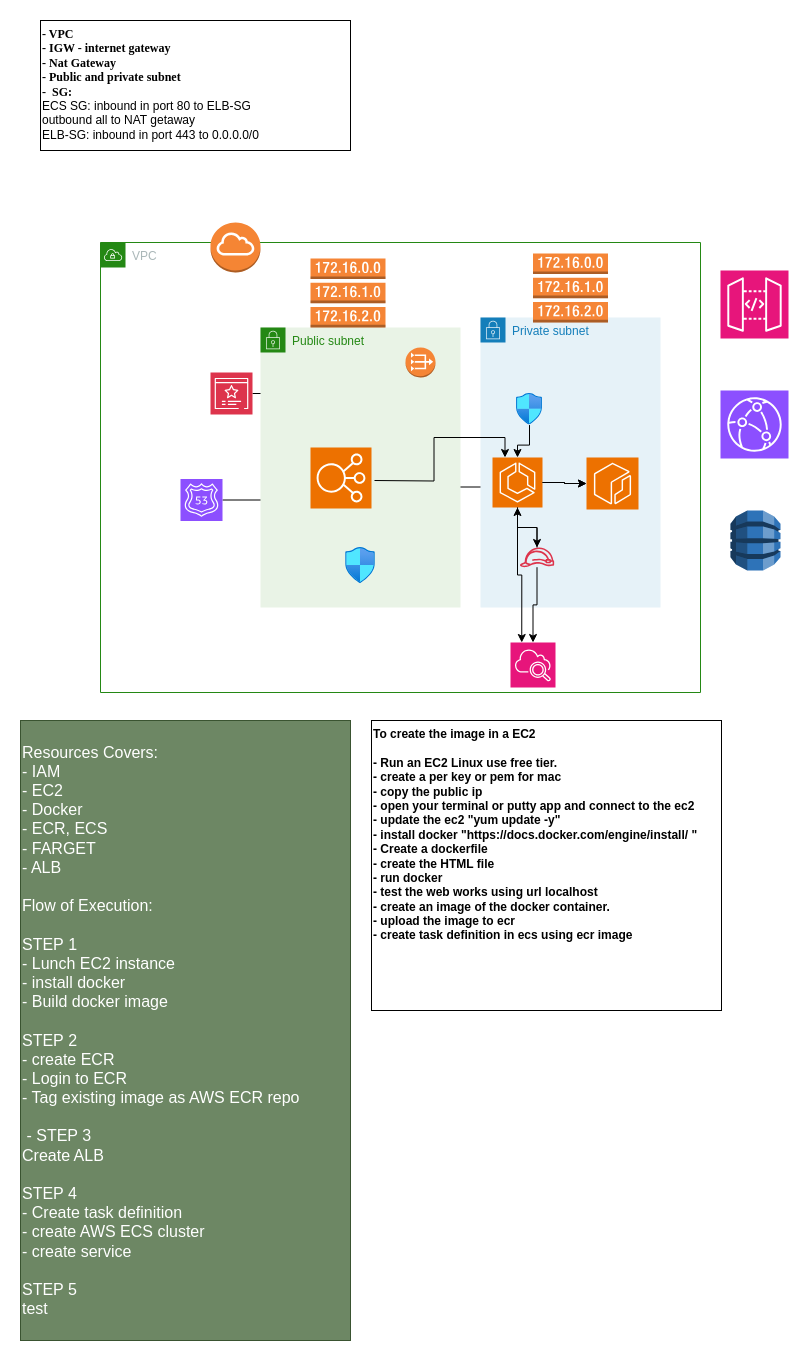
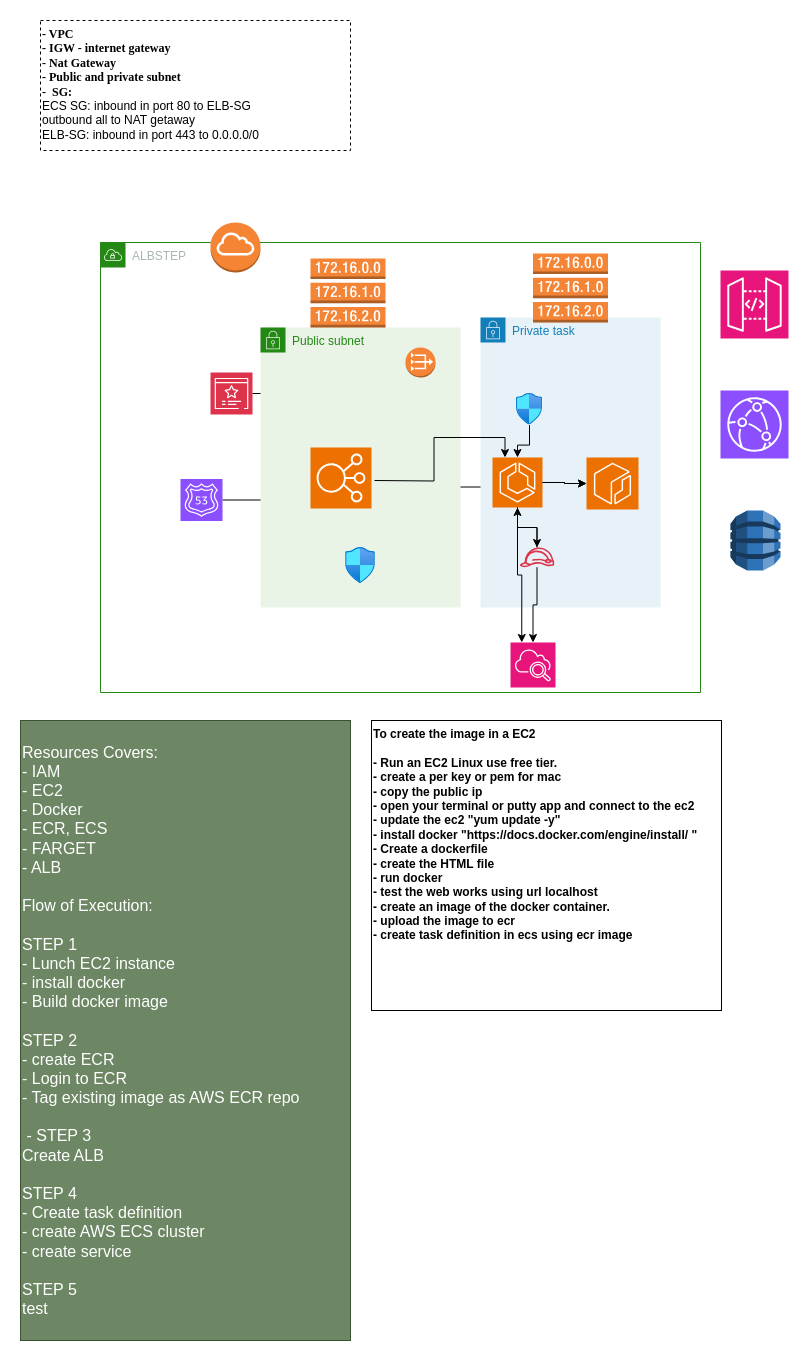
(196, 86) -> (196, 86)
(143, 257) -> (156, 257)
(556, 332) -> (550, 332)
